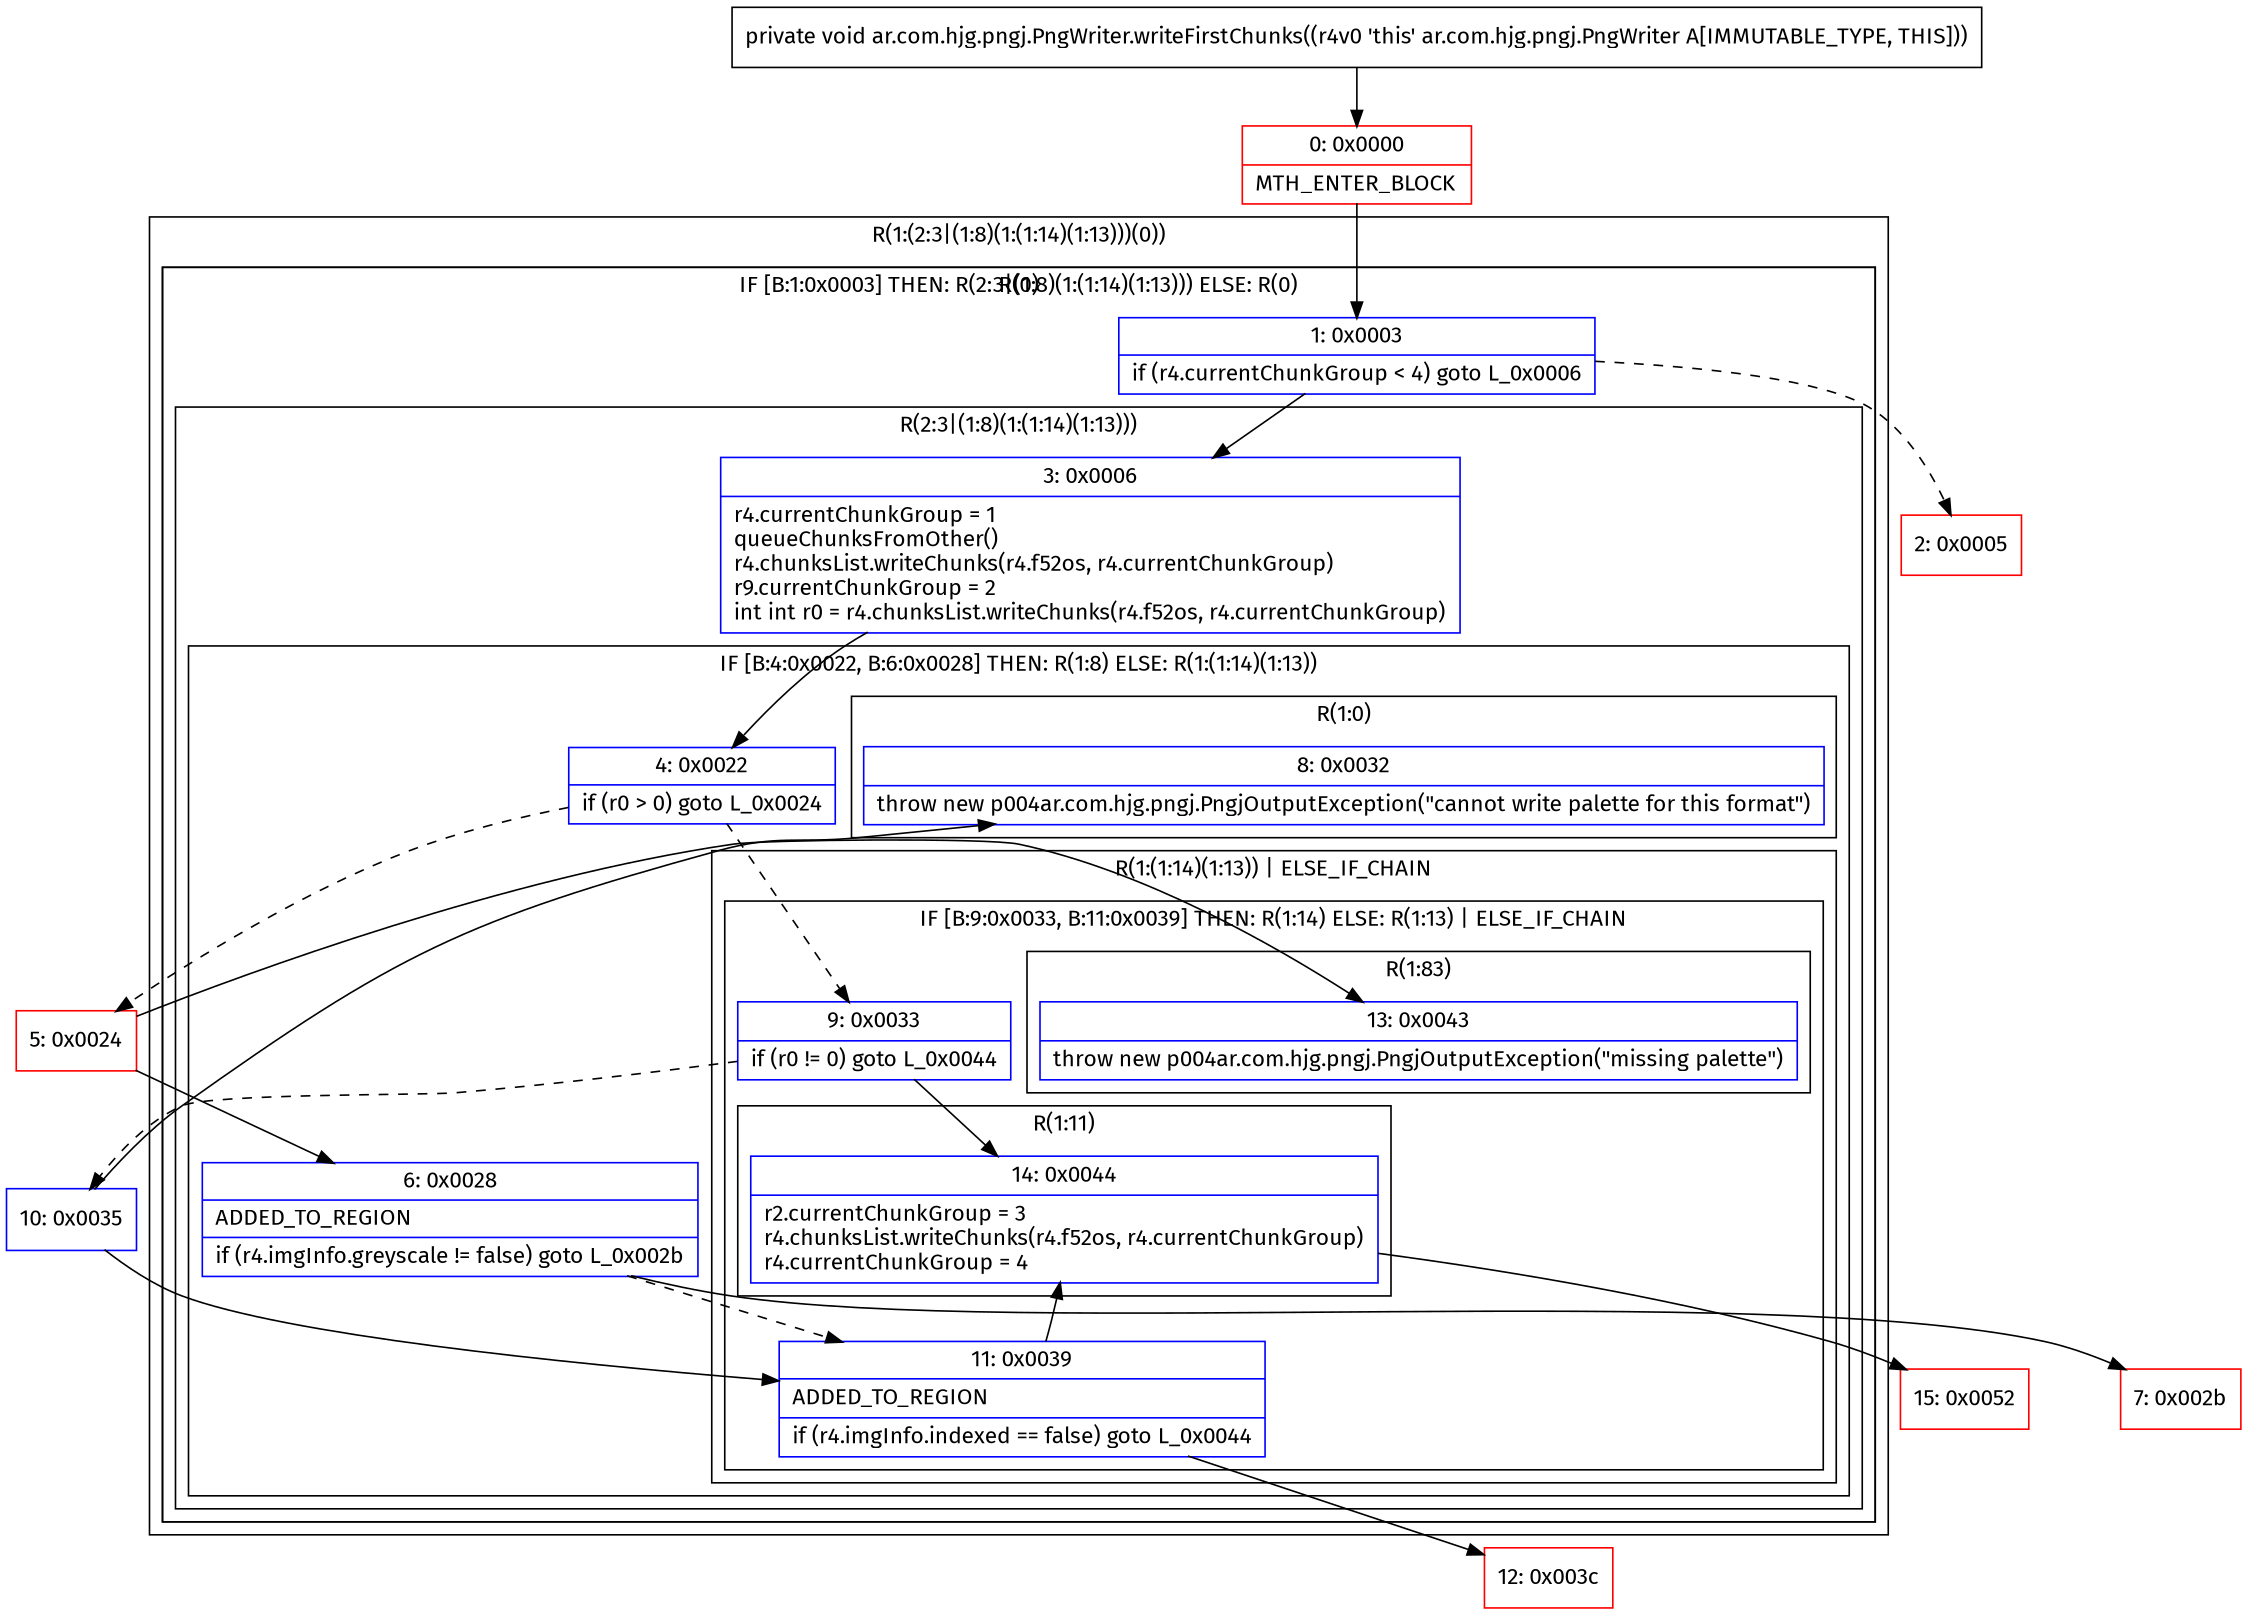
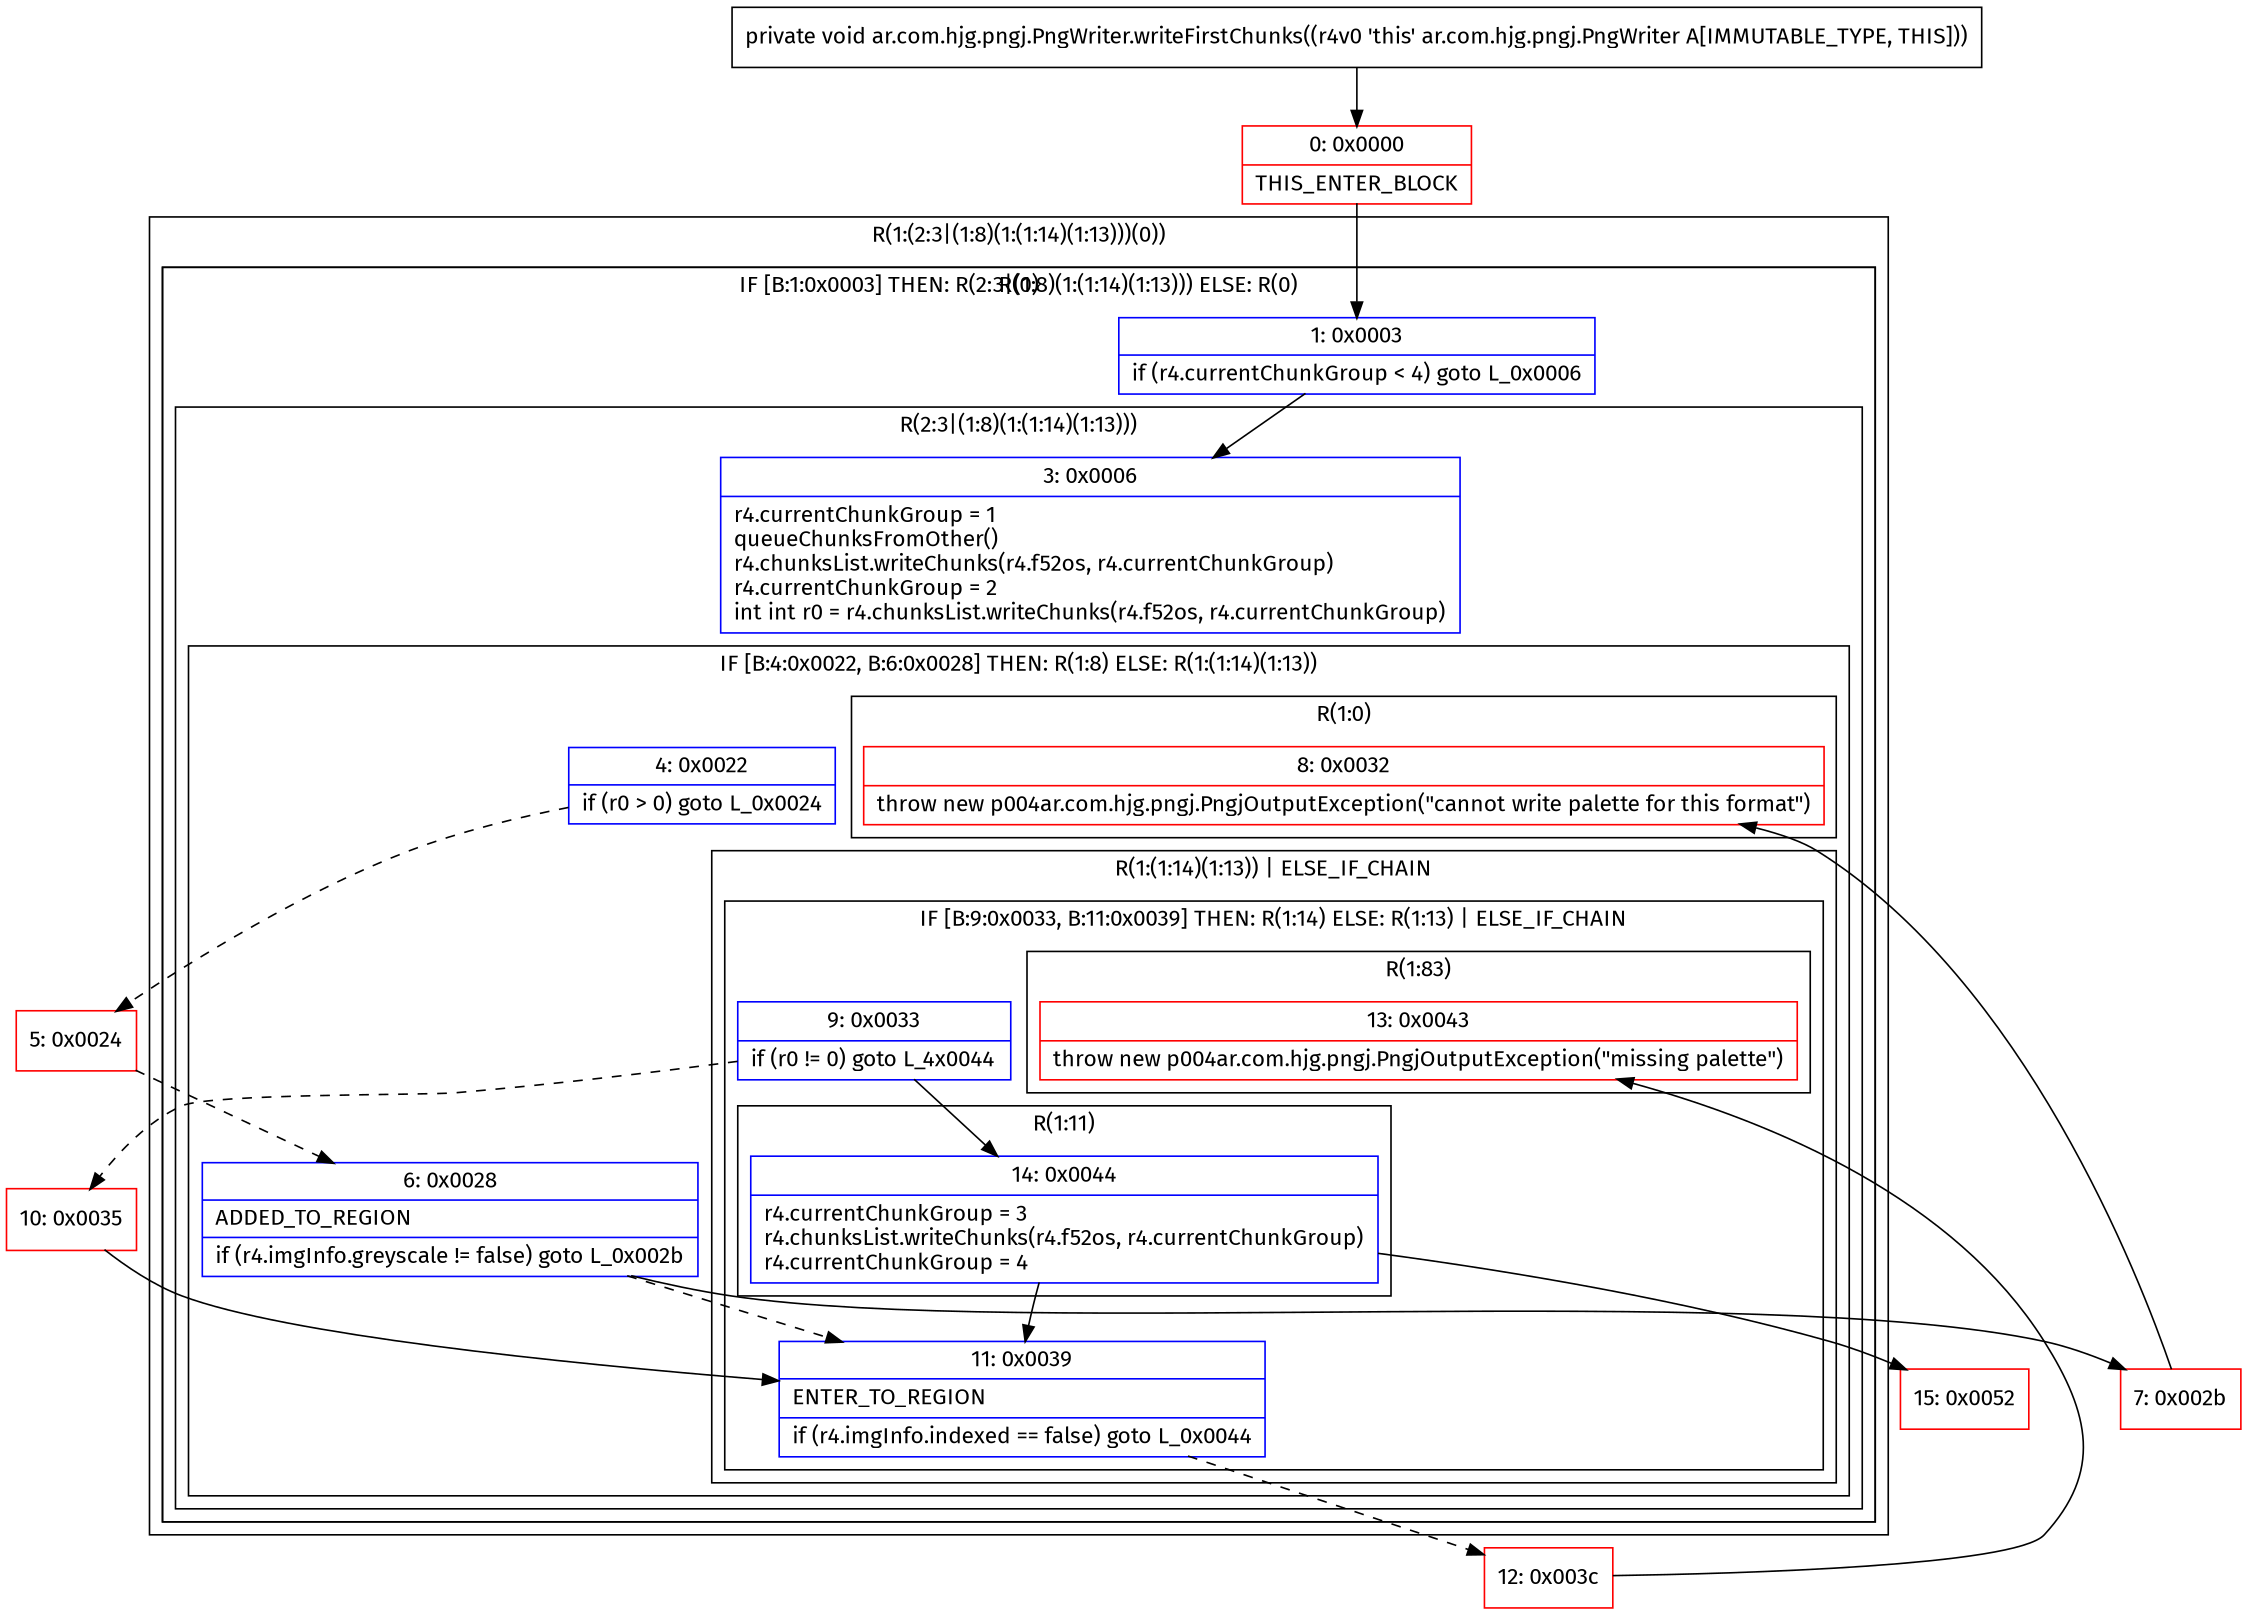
(1356, 184) -> (1357, 184)
(1961, 545) -> none
(865, 588) -> (866, 588)
(802, 679) -> none
(1344, 786) -> (1344, 786)
(653, 858) -> (2077, 1410)
(789, 914) -> none
(500, 919) -> (2016, 1054)
(1419, 1041) -> (1419, 1041)
(874, 1060) -> (873, 1060)
(227, 1113) -> (227, 1113)
(895, 1214) -> (896, 1214)
(72, 1220) -> (72, 1220)
(1051, 1322) -> (1034, 1304)
(890, 1398) -> (890, 1398)
(1328, 1503) -> (1328, 1503)
